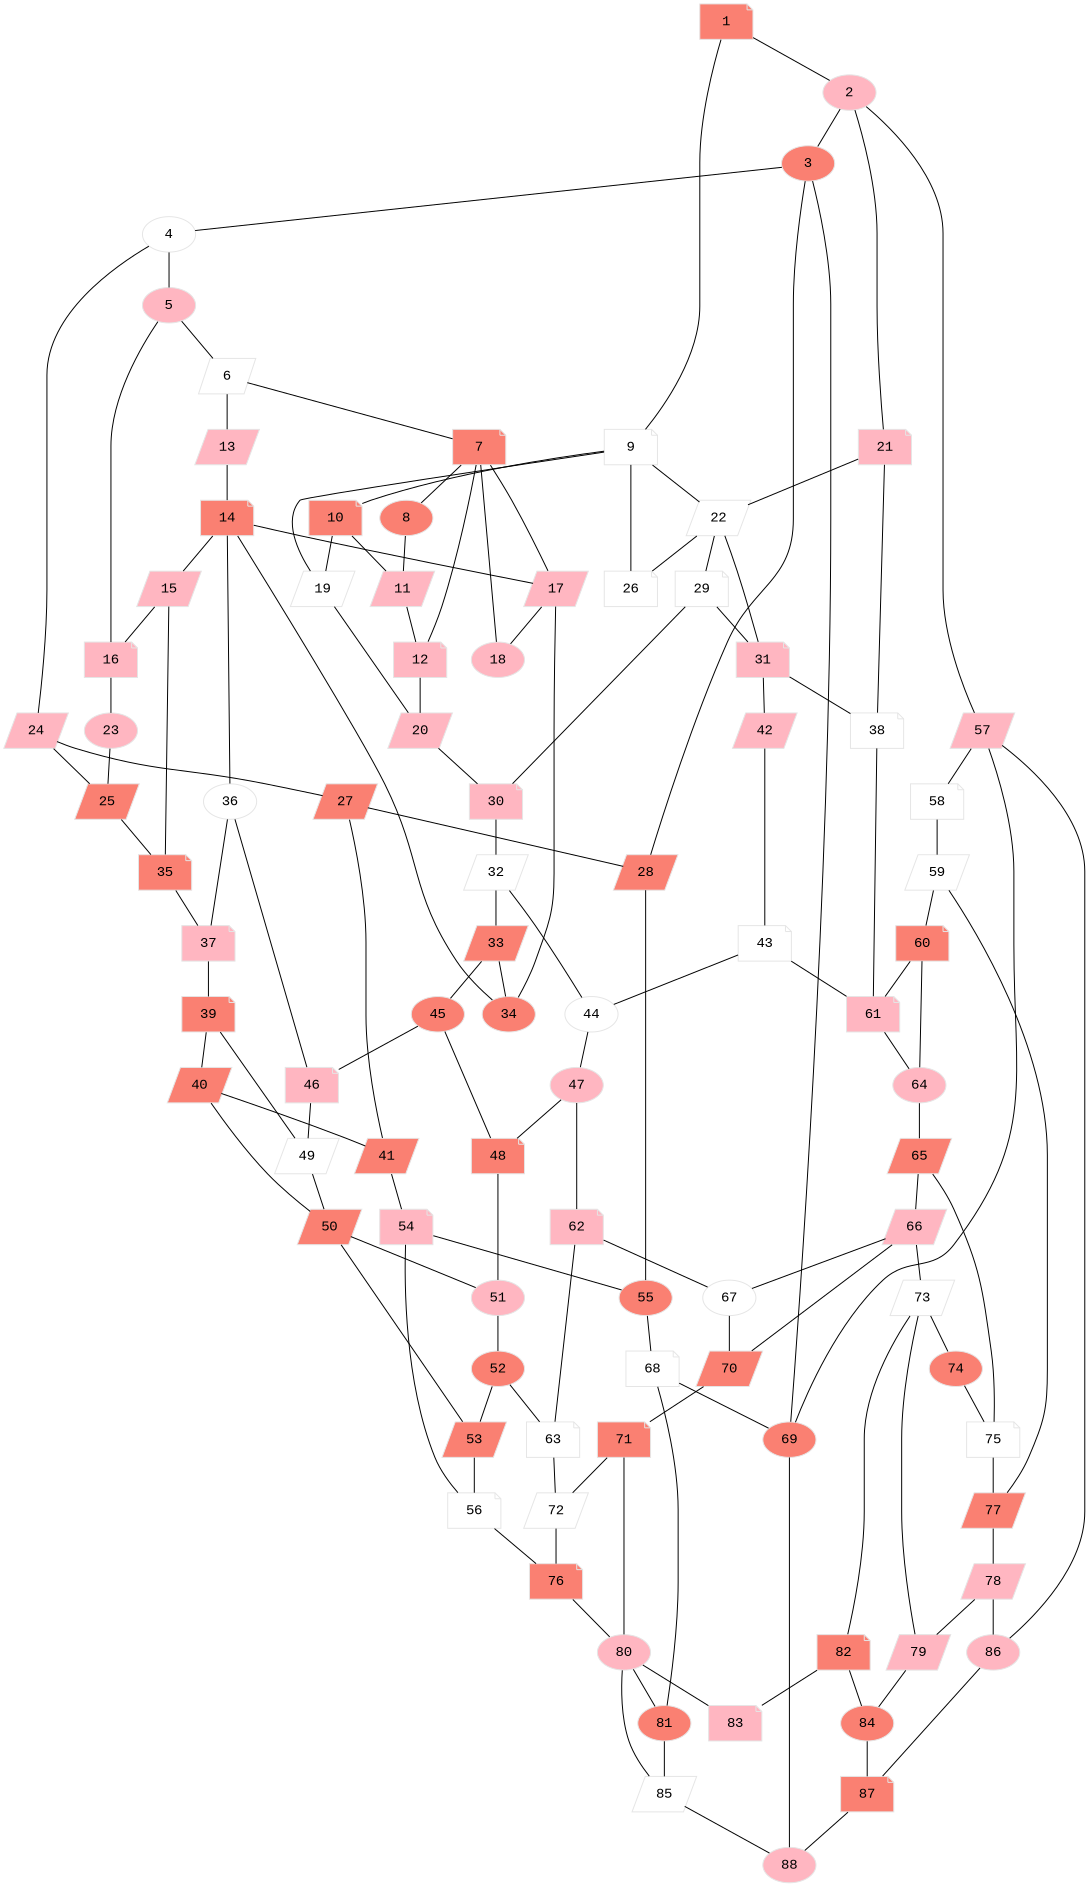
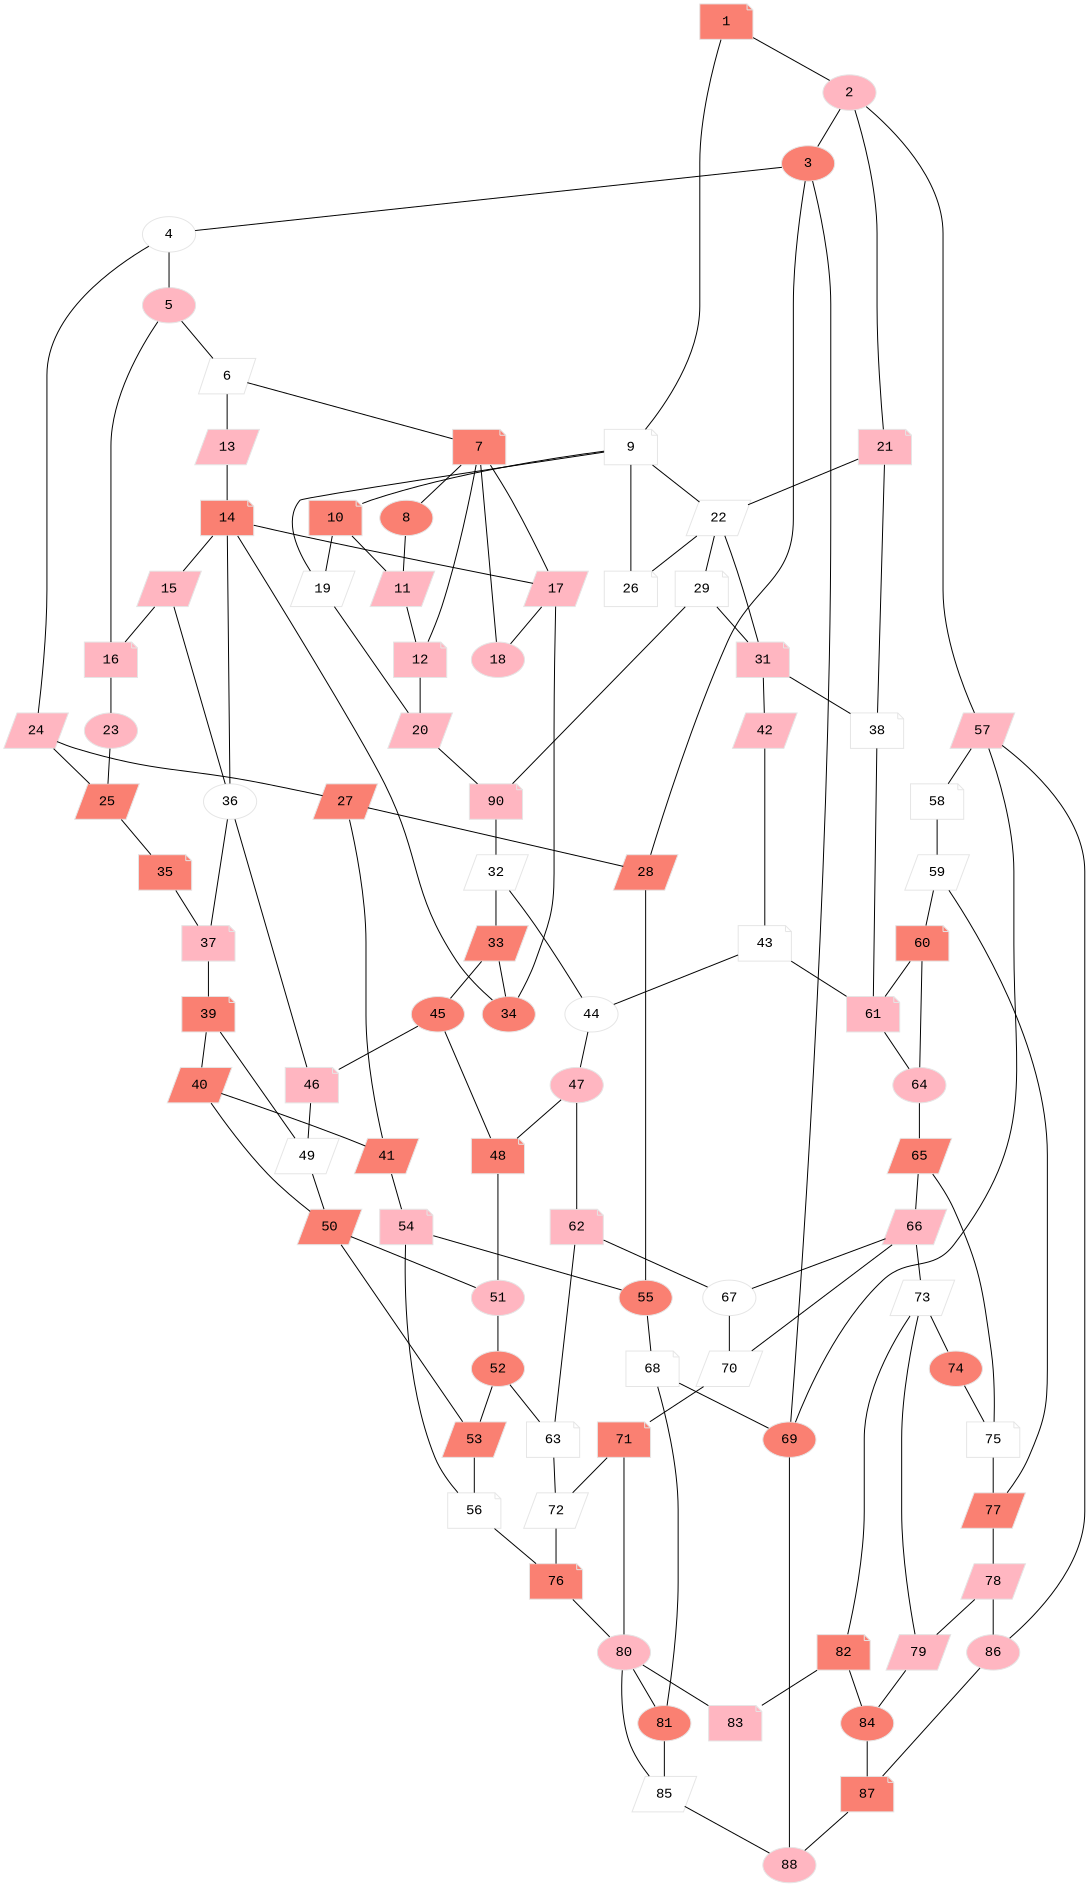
(167, 731) -> (200, 695)
(496, 802) -> (496, 802)
(729, 1369) -> (729, 1369)
